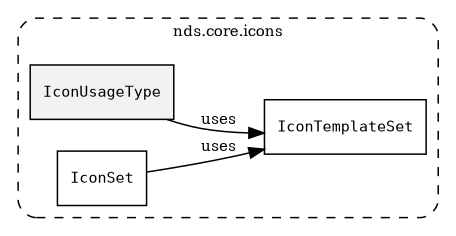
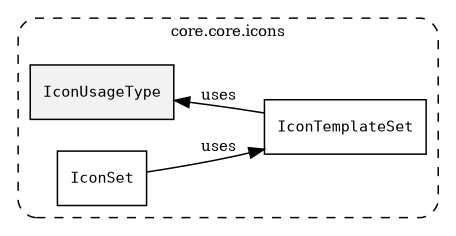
(228, 32) -> (228, 32)
(207, 130) -> (227, 107)
